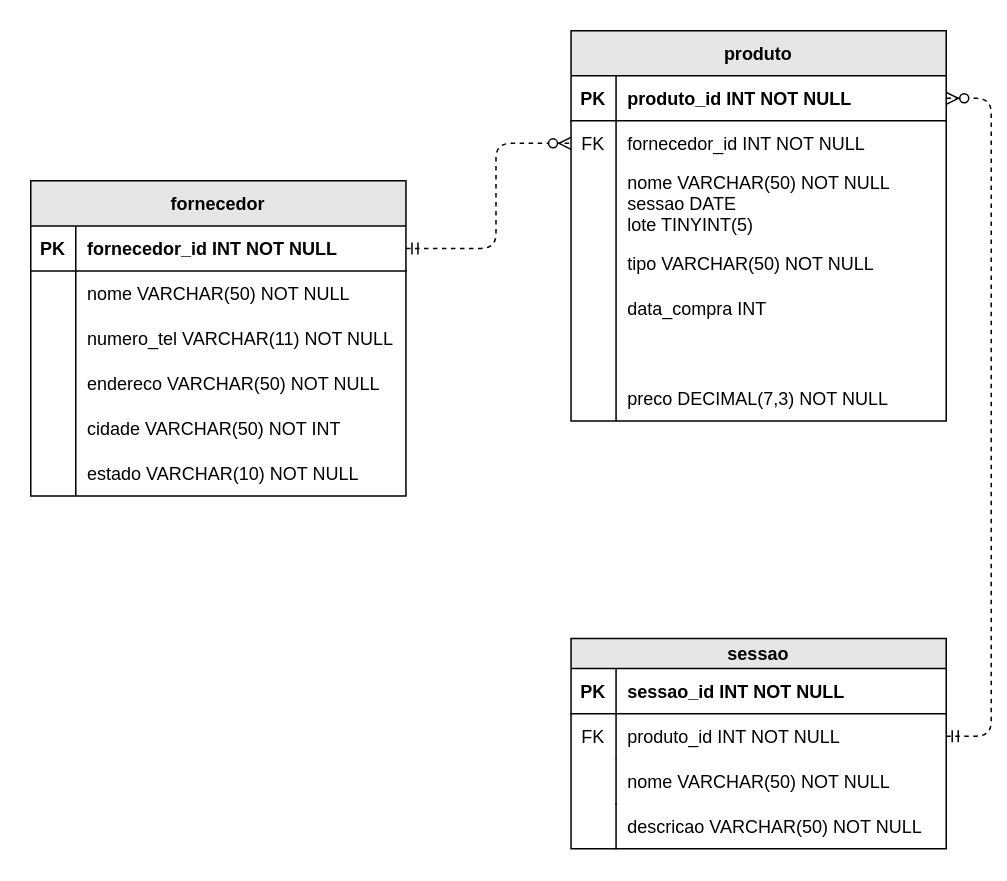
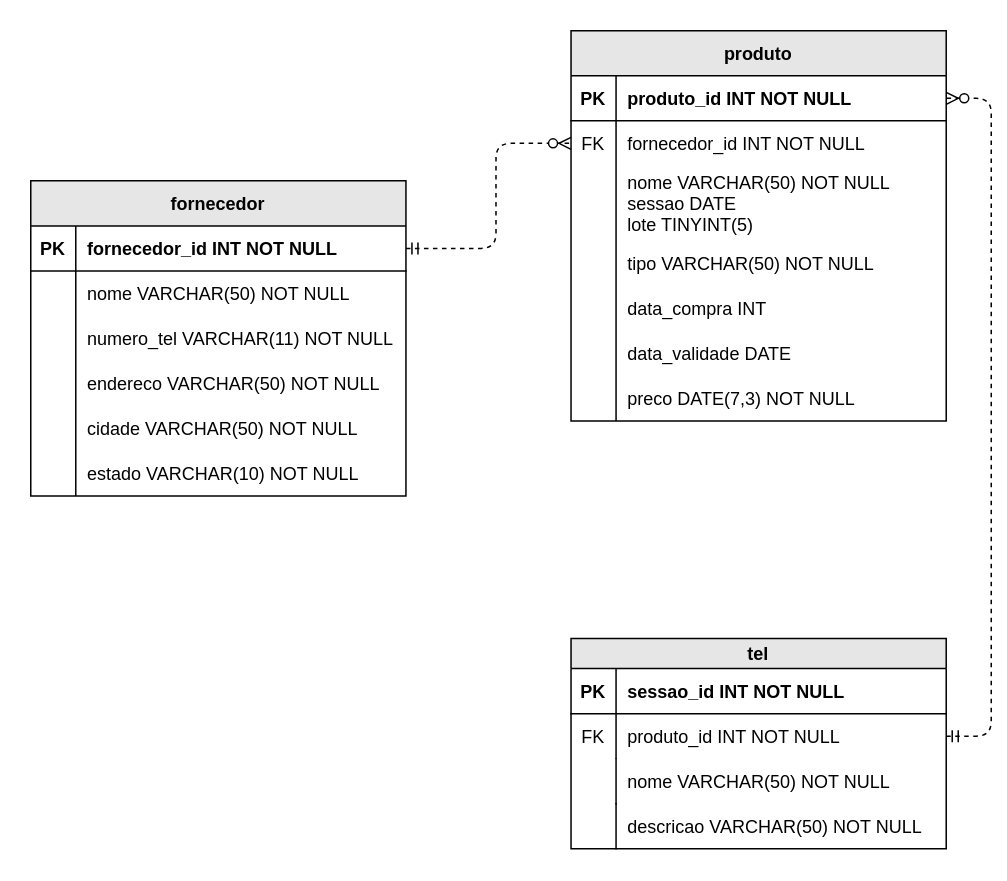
none -> (781, 353)
(754, 399) -> (739, 399)
(209, 429) -> (214, 429)
(758, 654) -> (758, 654)
